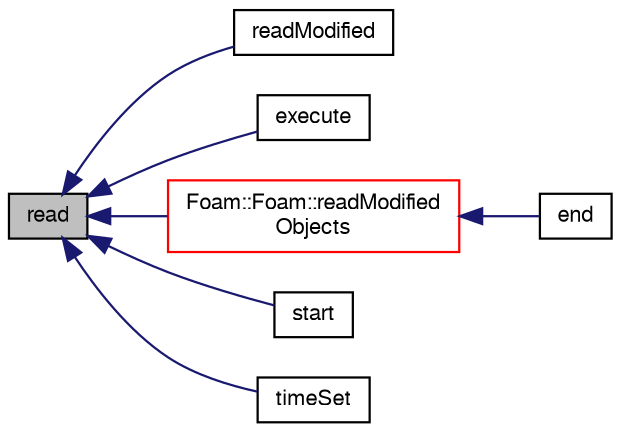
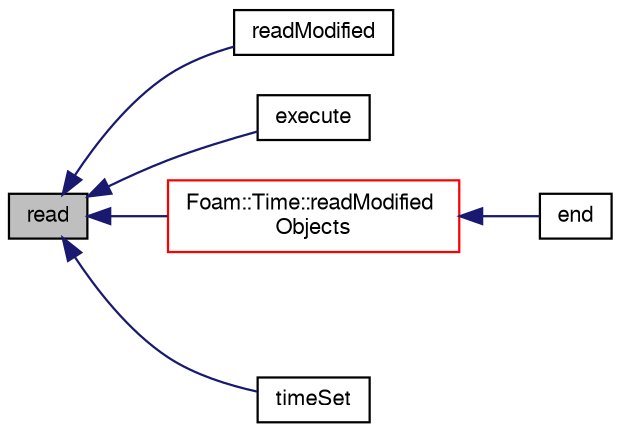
(314, 216) -> (314, 216)
(314, 315) -> none
